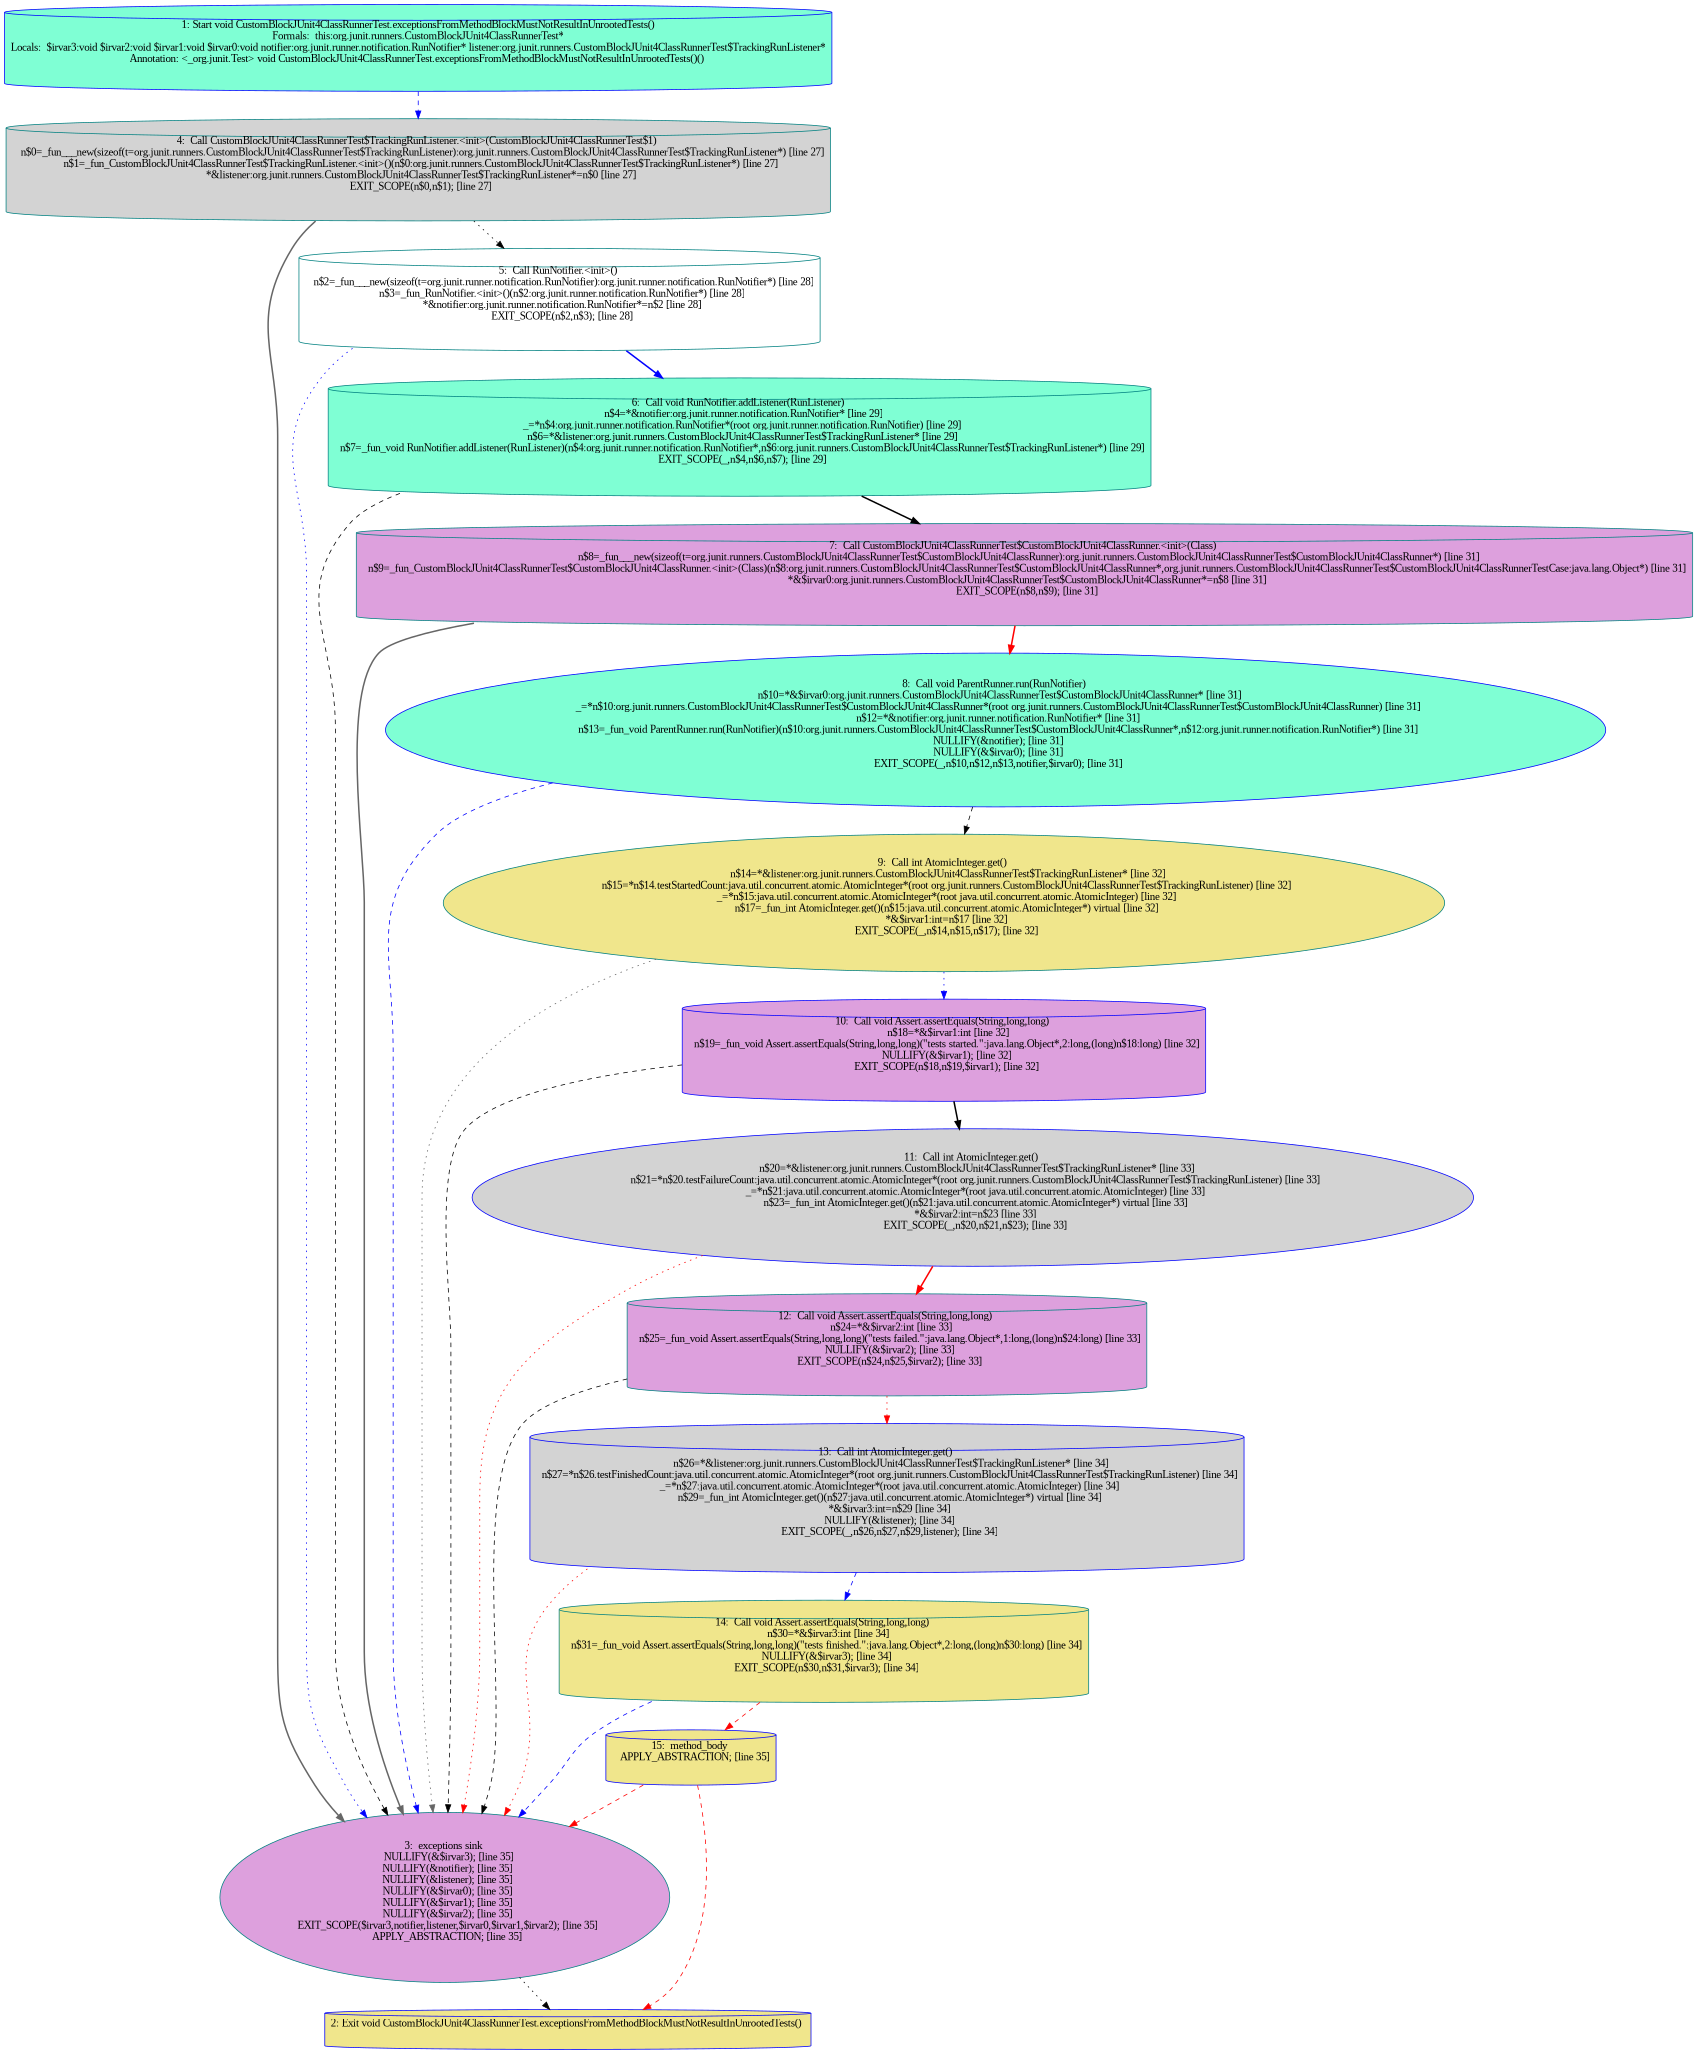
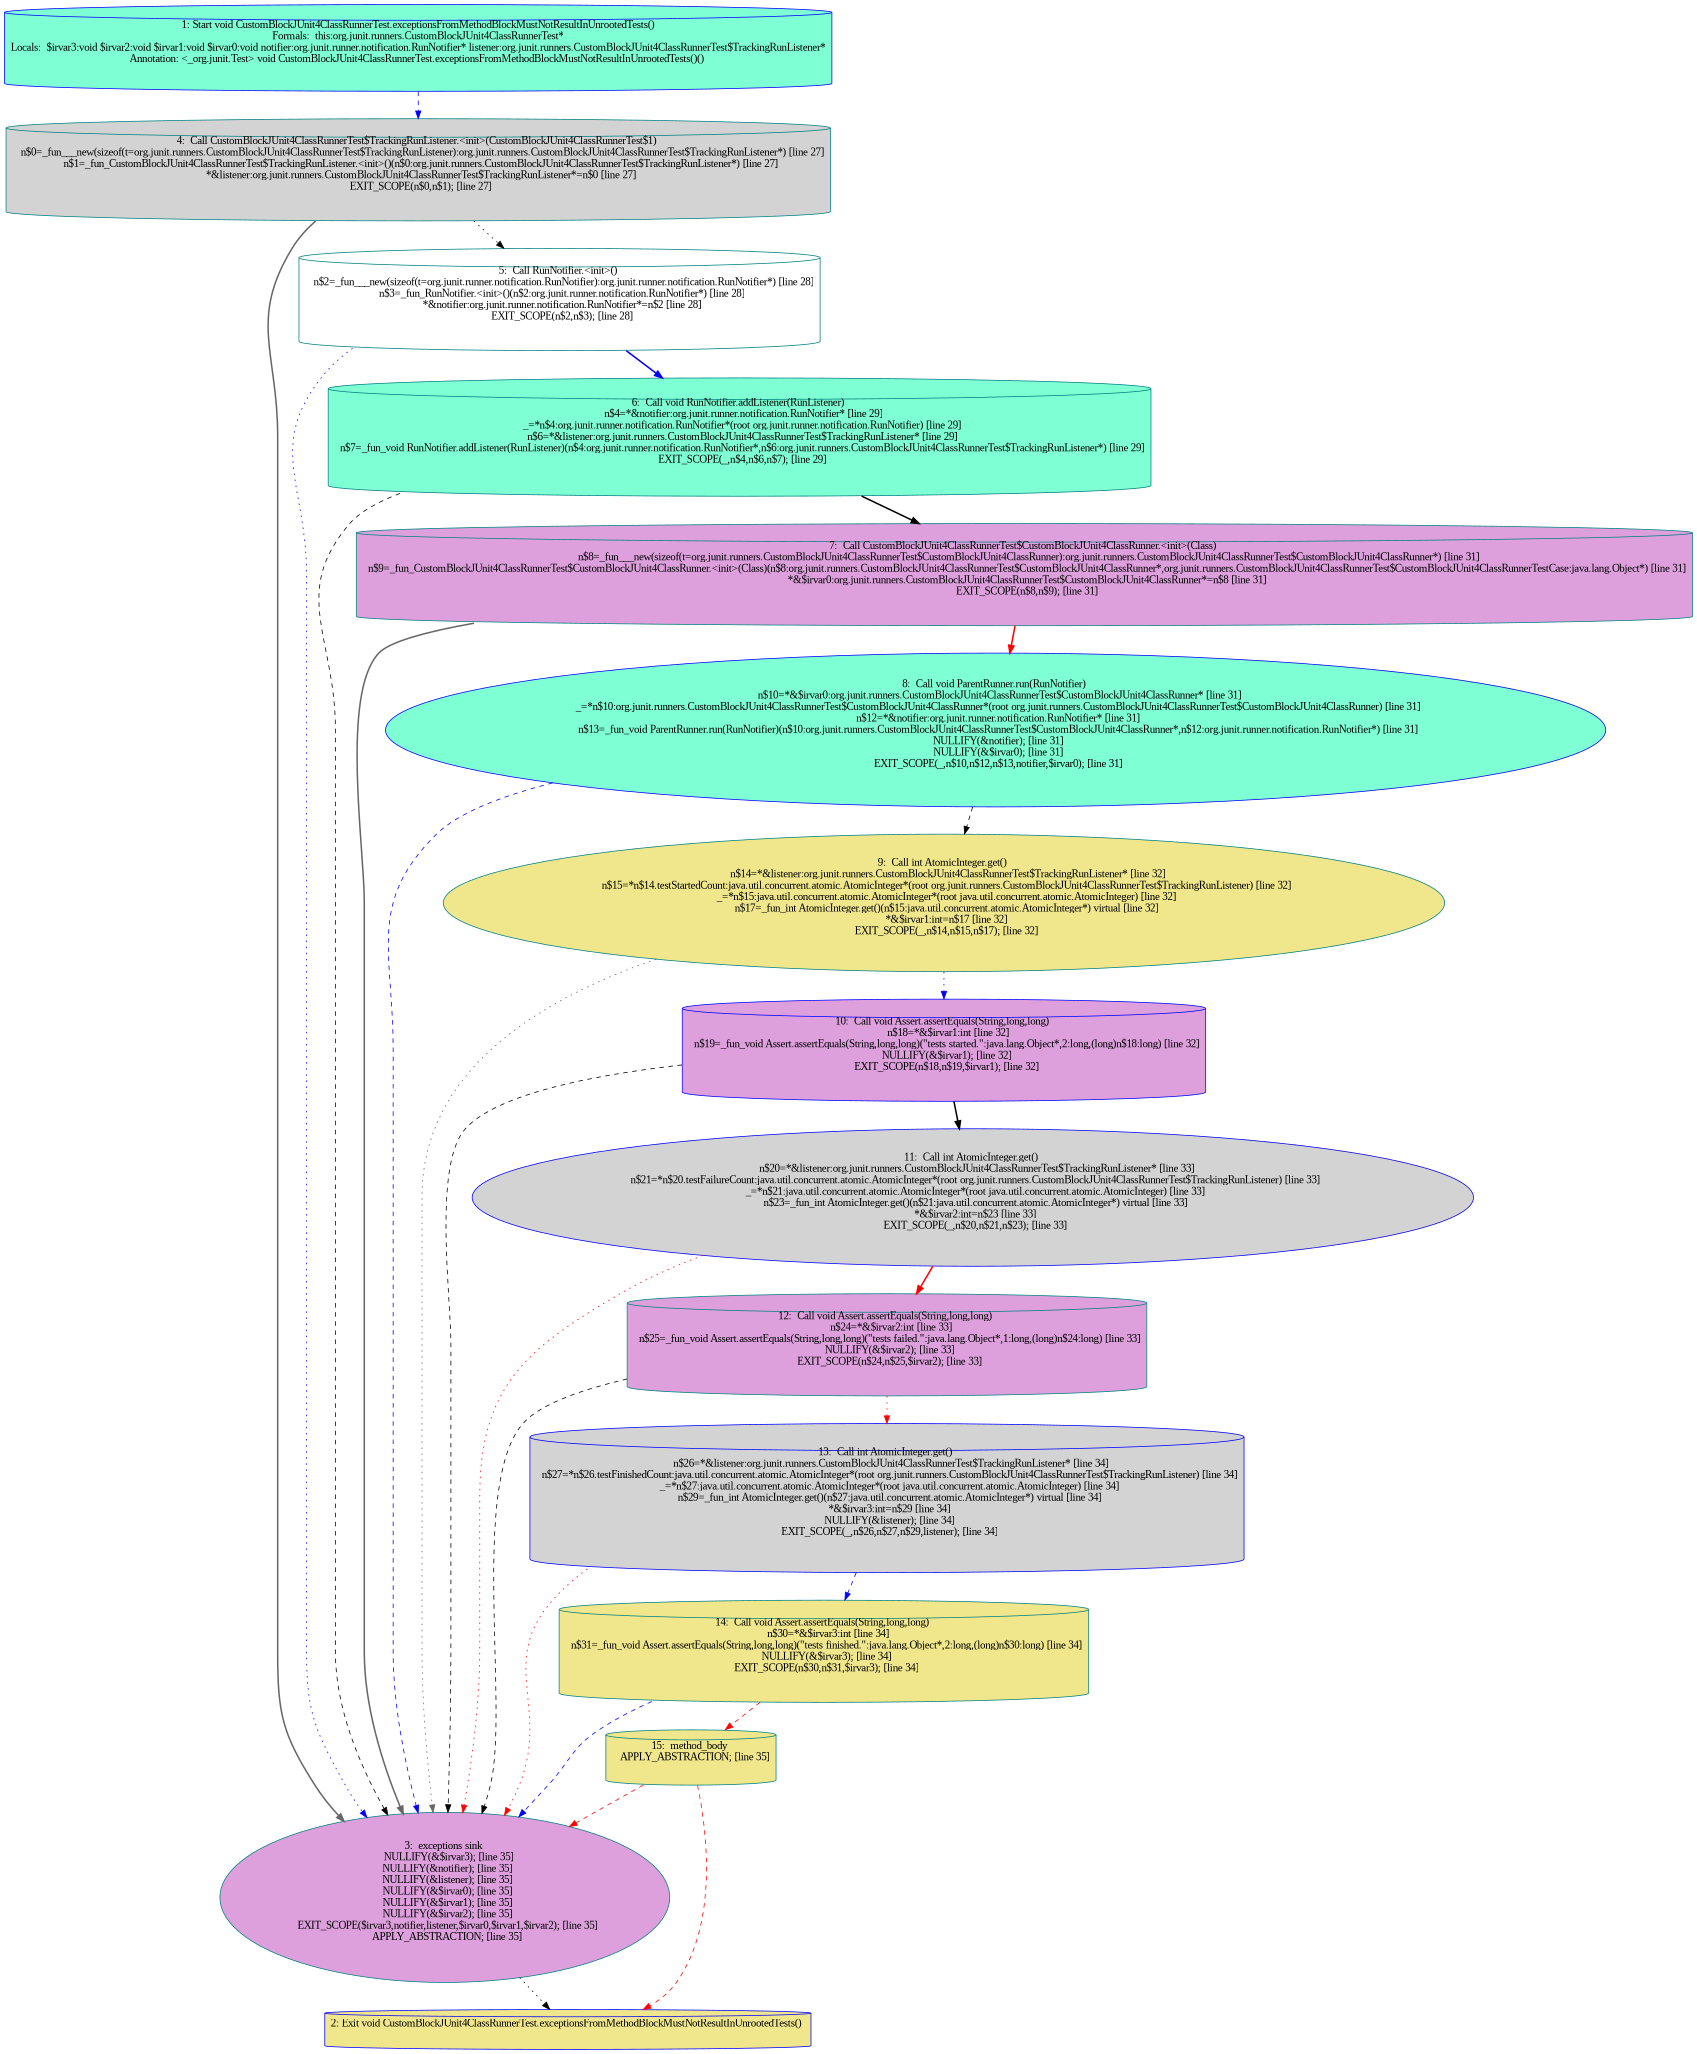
(691, 1758) -> (691, 1758)
